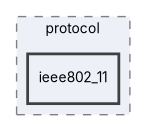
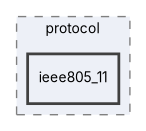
(73, 79) -> (73, 79)
